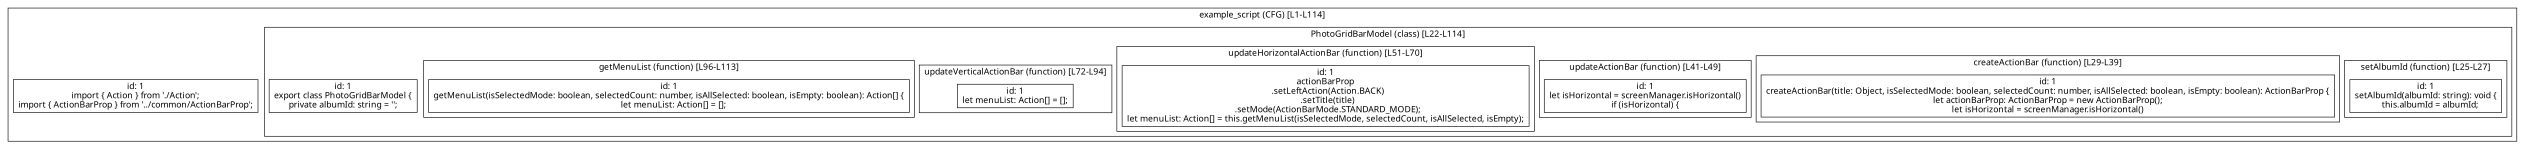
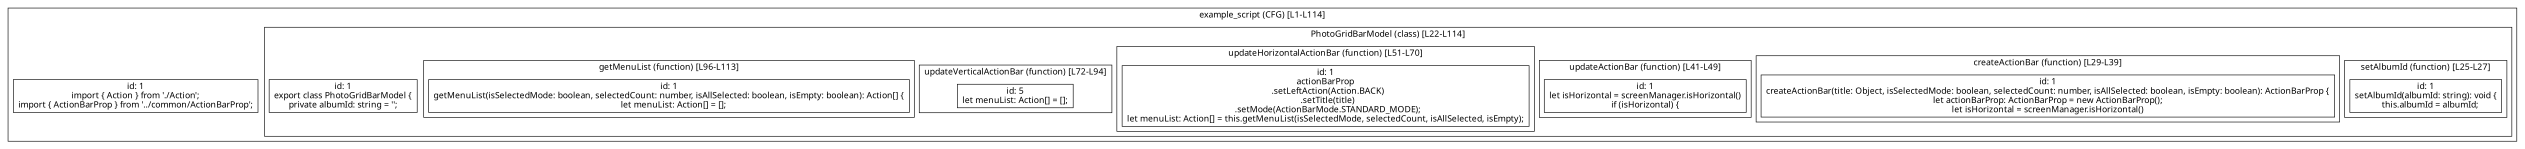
(1015, 96) -> (1015, 96)
